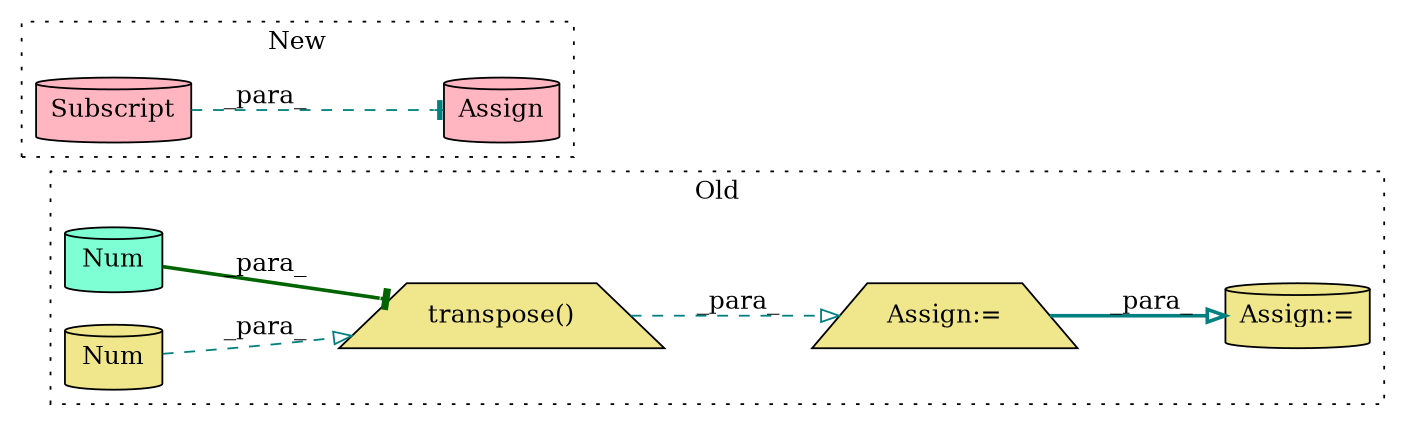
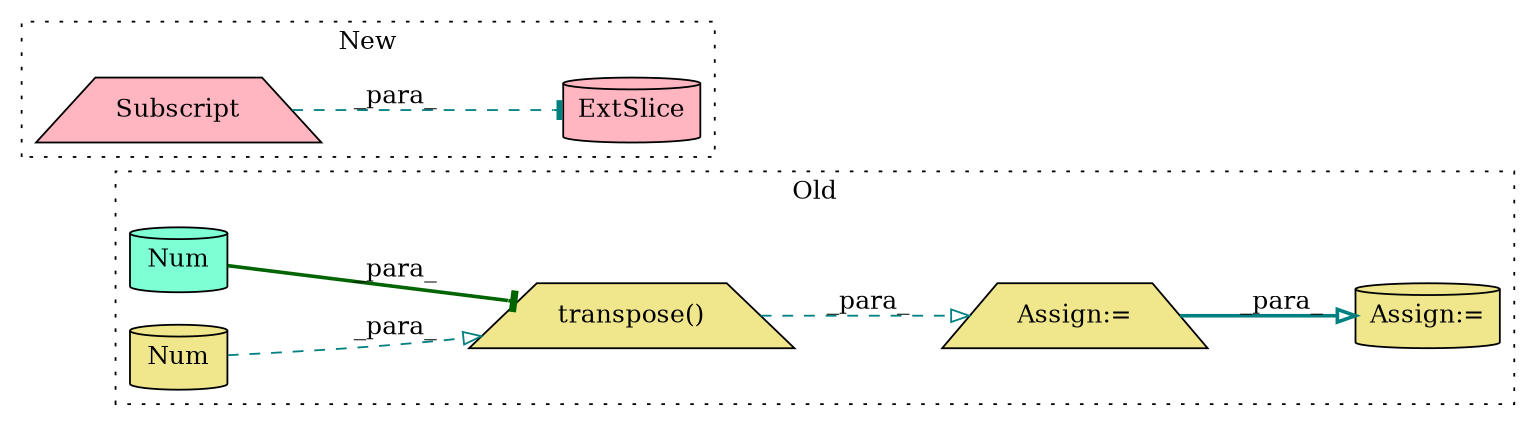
(114, 110) -> (179, 110)
(502, 110) -> (632, 110)
